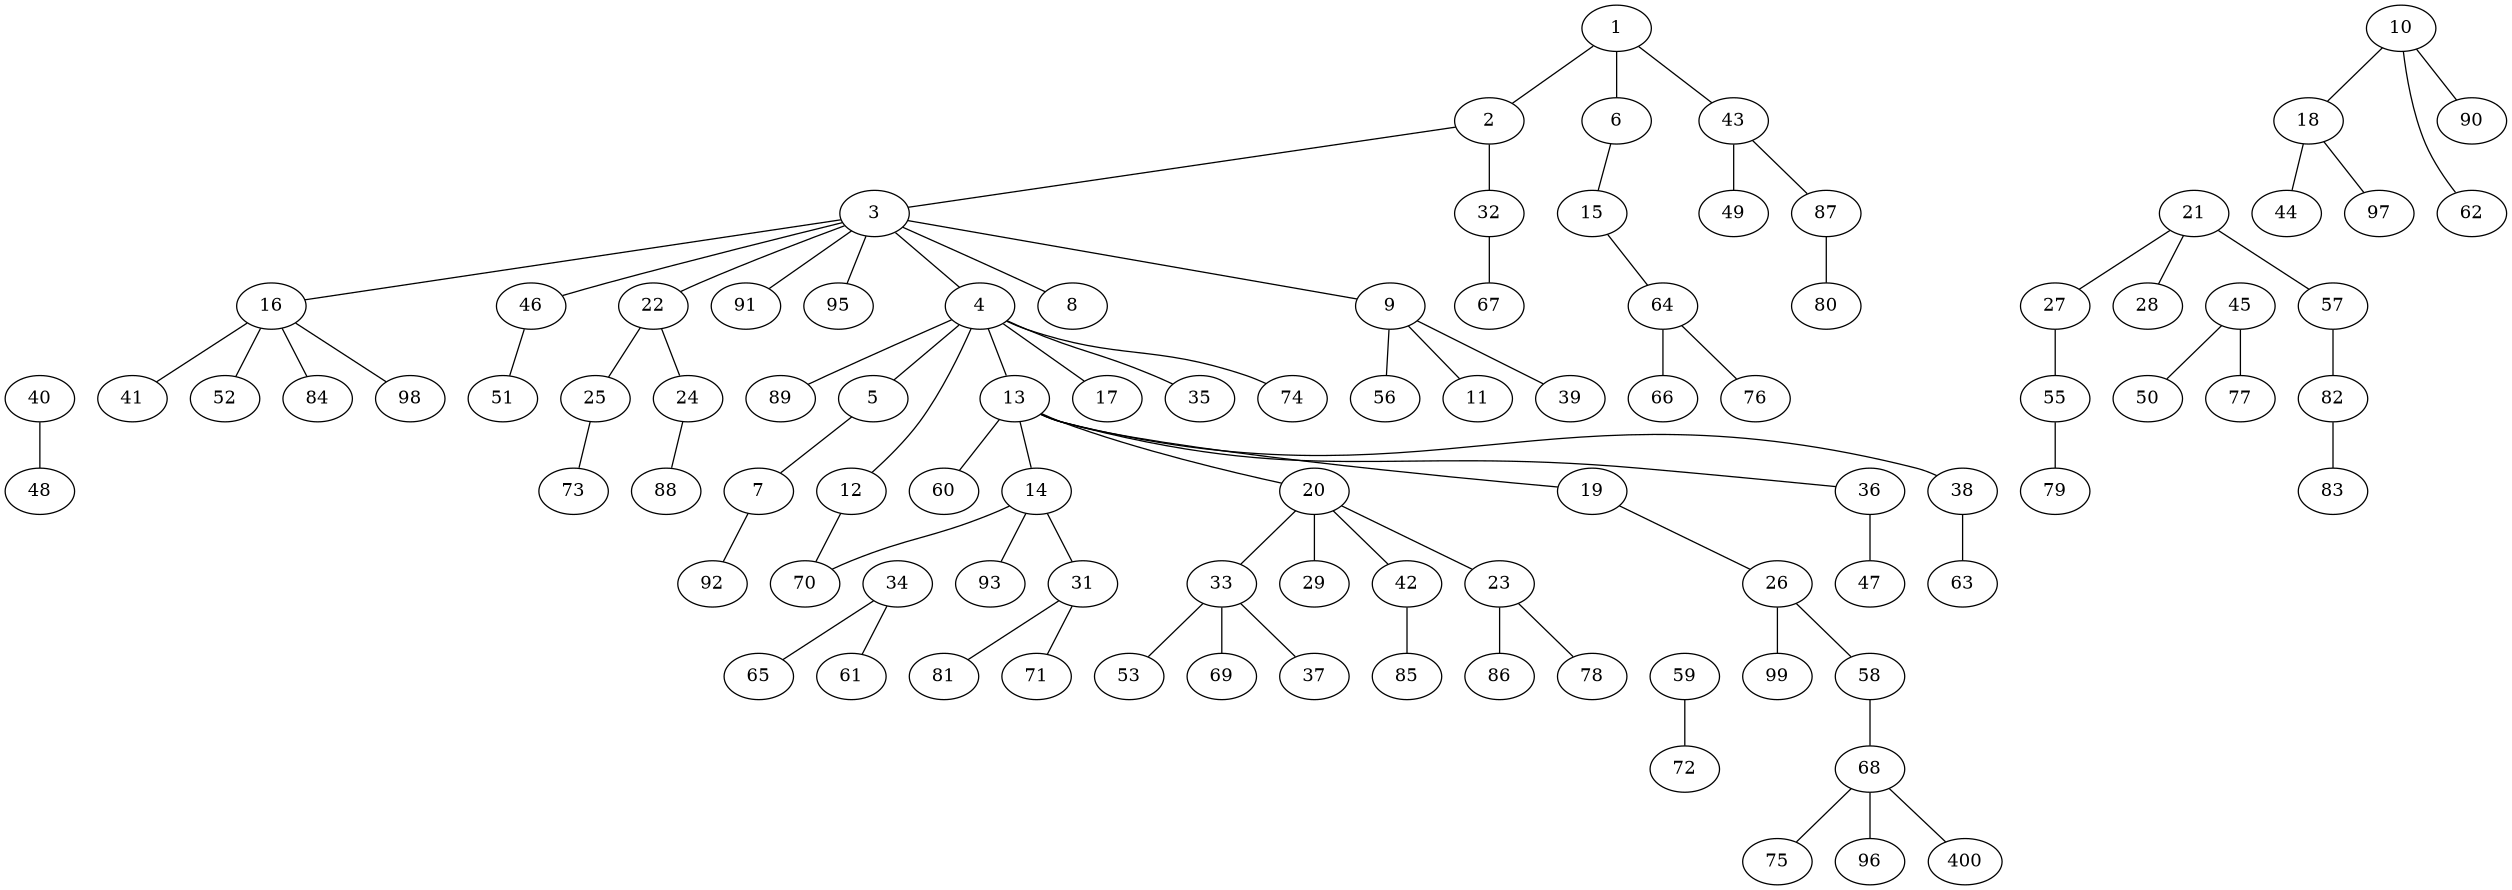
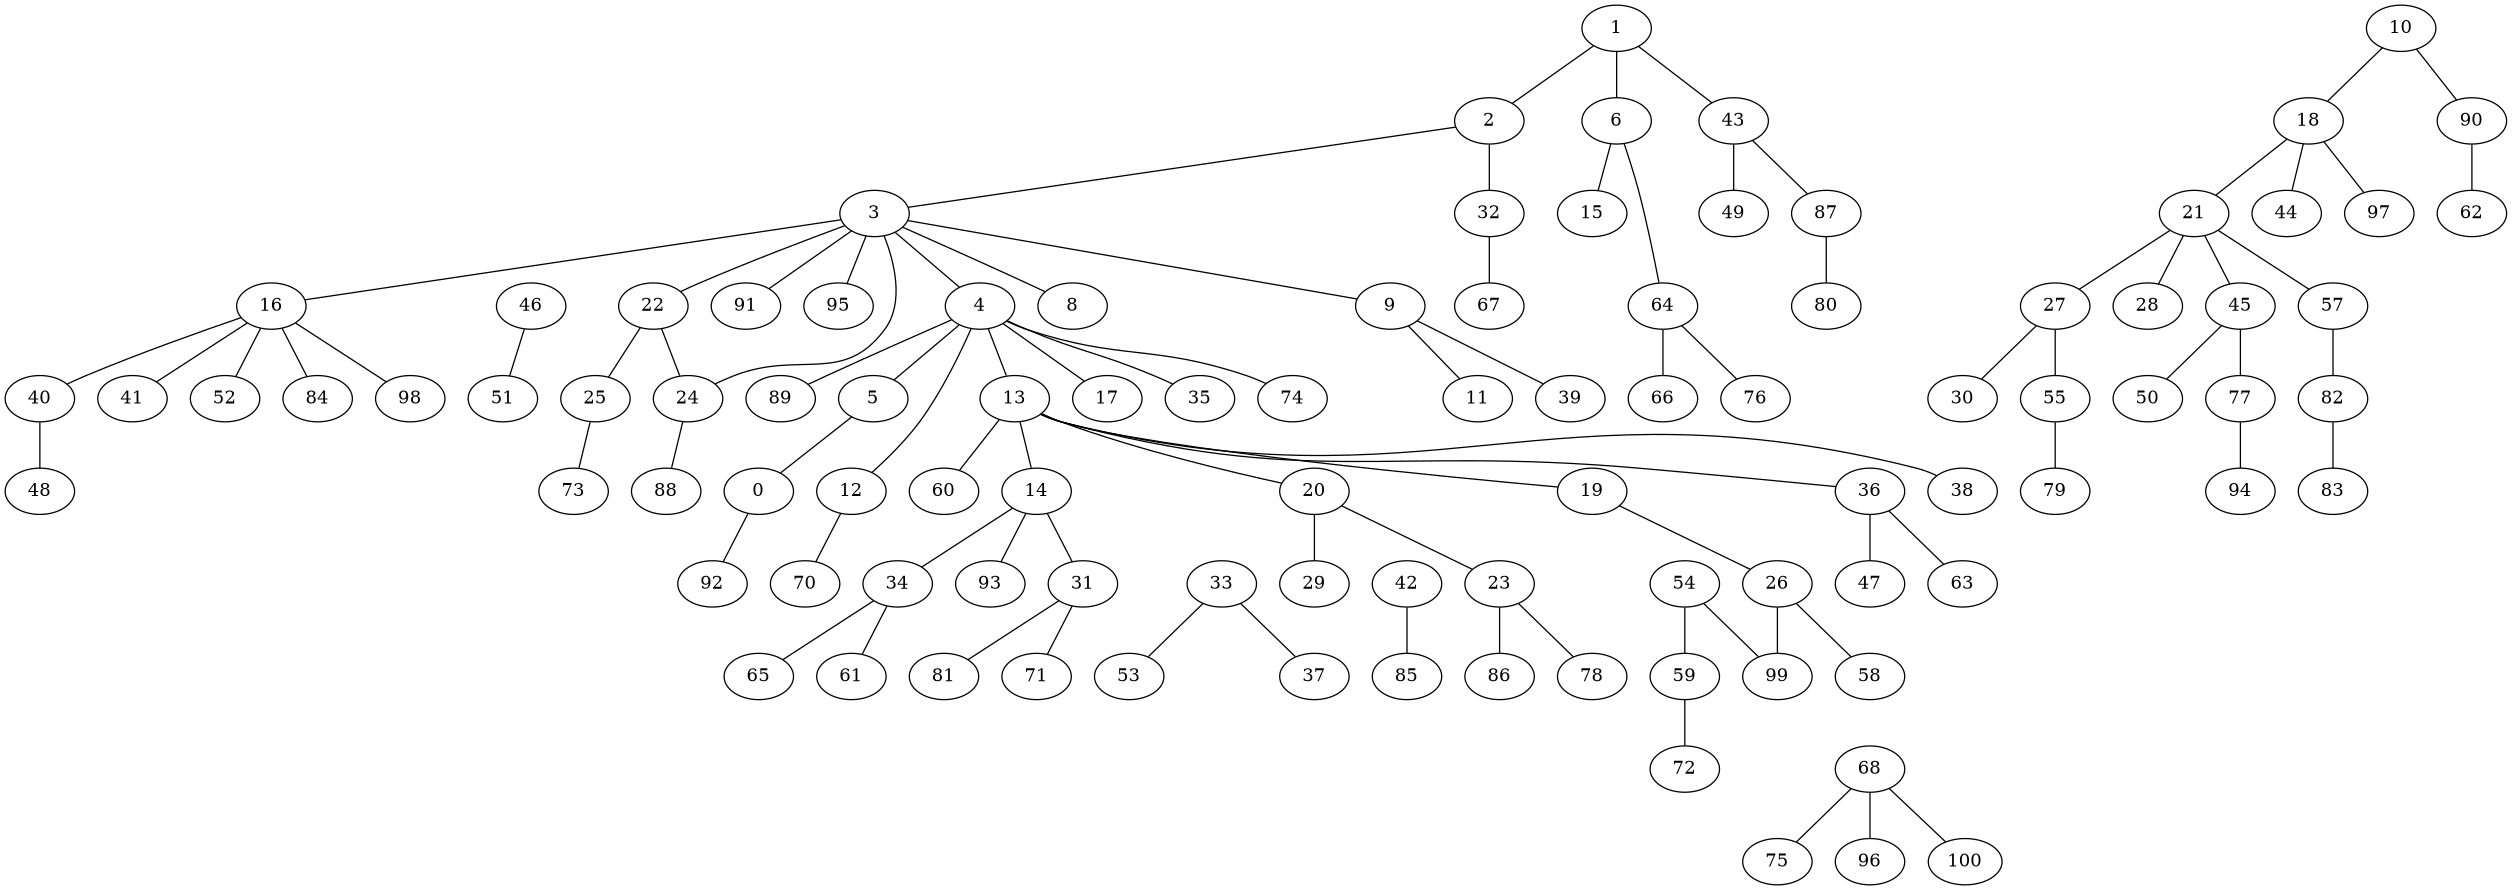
(2419, 126) -> (2472, 167)
none -> (2252, 167)
(702, 258) -> (864, 350)
(1628, 260) -> (1644, 212)
none -> (2217, 260)
none -> (153, 349)
(1385, 399) -> none
none -> (1963, 399)
(759, 491) -> (759, 491)
none -> (2240, 491)
(1268, 537) -> none
(1361, 537) -> none
(921, 538) -> (967, 538)
(1963, 538) -> (1916, 537)
none -> (1685, 584)
(1222, 676) -> none
(1870, 723) -> none
(1965, 862) -> (1965, 862)
